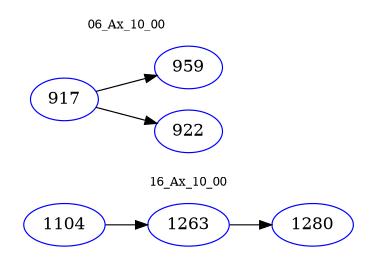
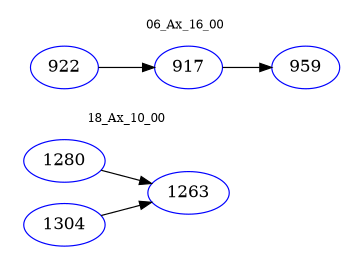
(126, 25) -> (185, 25)
(121, 114) -> (121, 67)
(189, 183) -> (126, 119)
(64, 225) -> (64, 225)
(245, 225) -> (121, 175)
